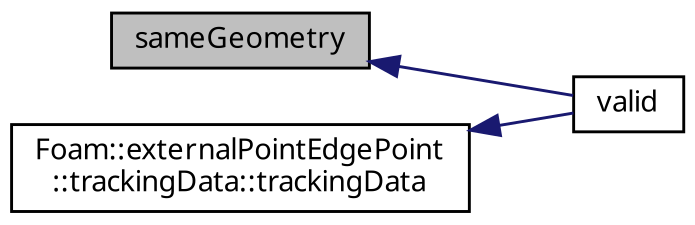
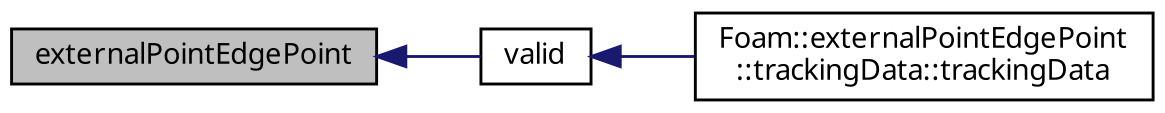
(240, 41) -> (194, 56)
(537, 119) -> (658, 56)
